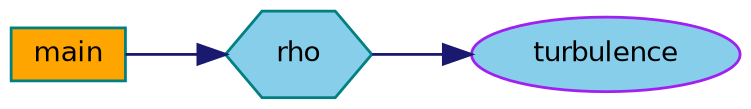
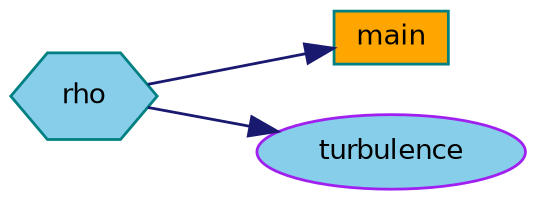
(161, 54) -> (227, 69)
